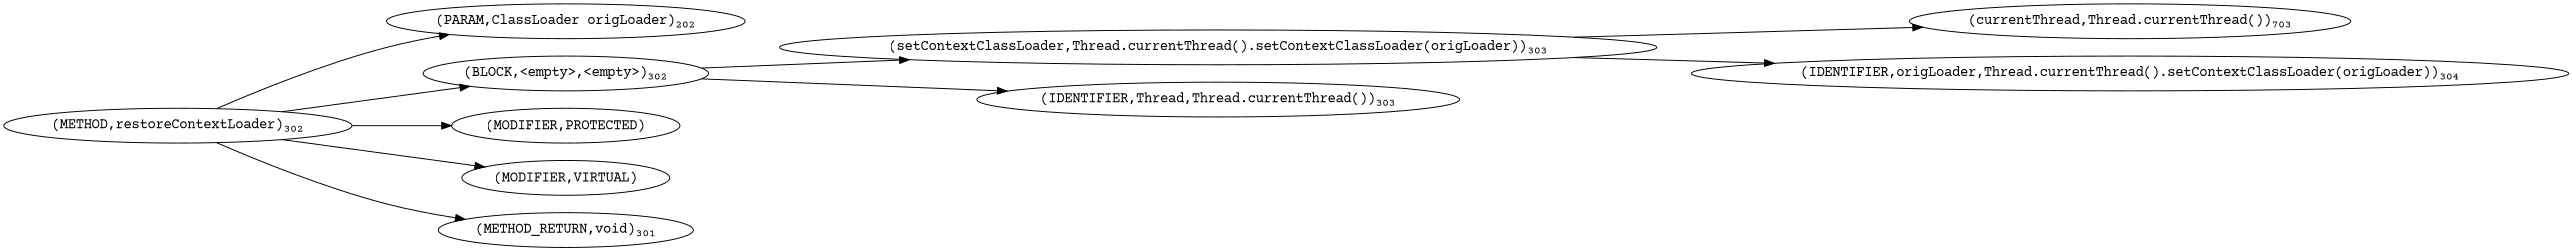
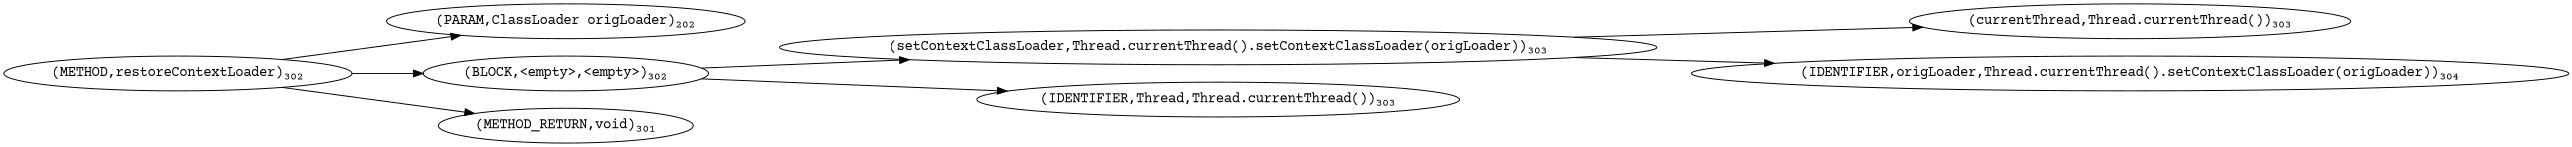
(2282, 20) -> (2282, 20)
(566, 126) -> none
(566, 178) -> none
